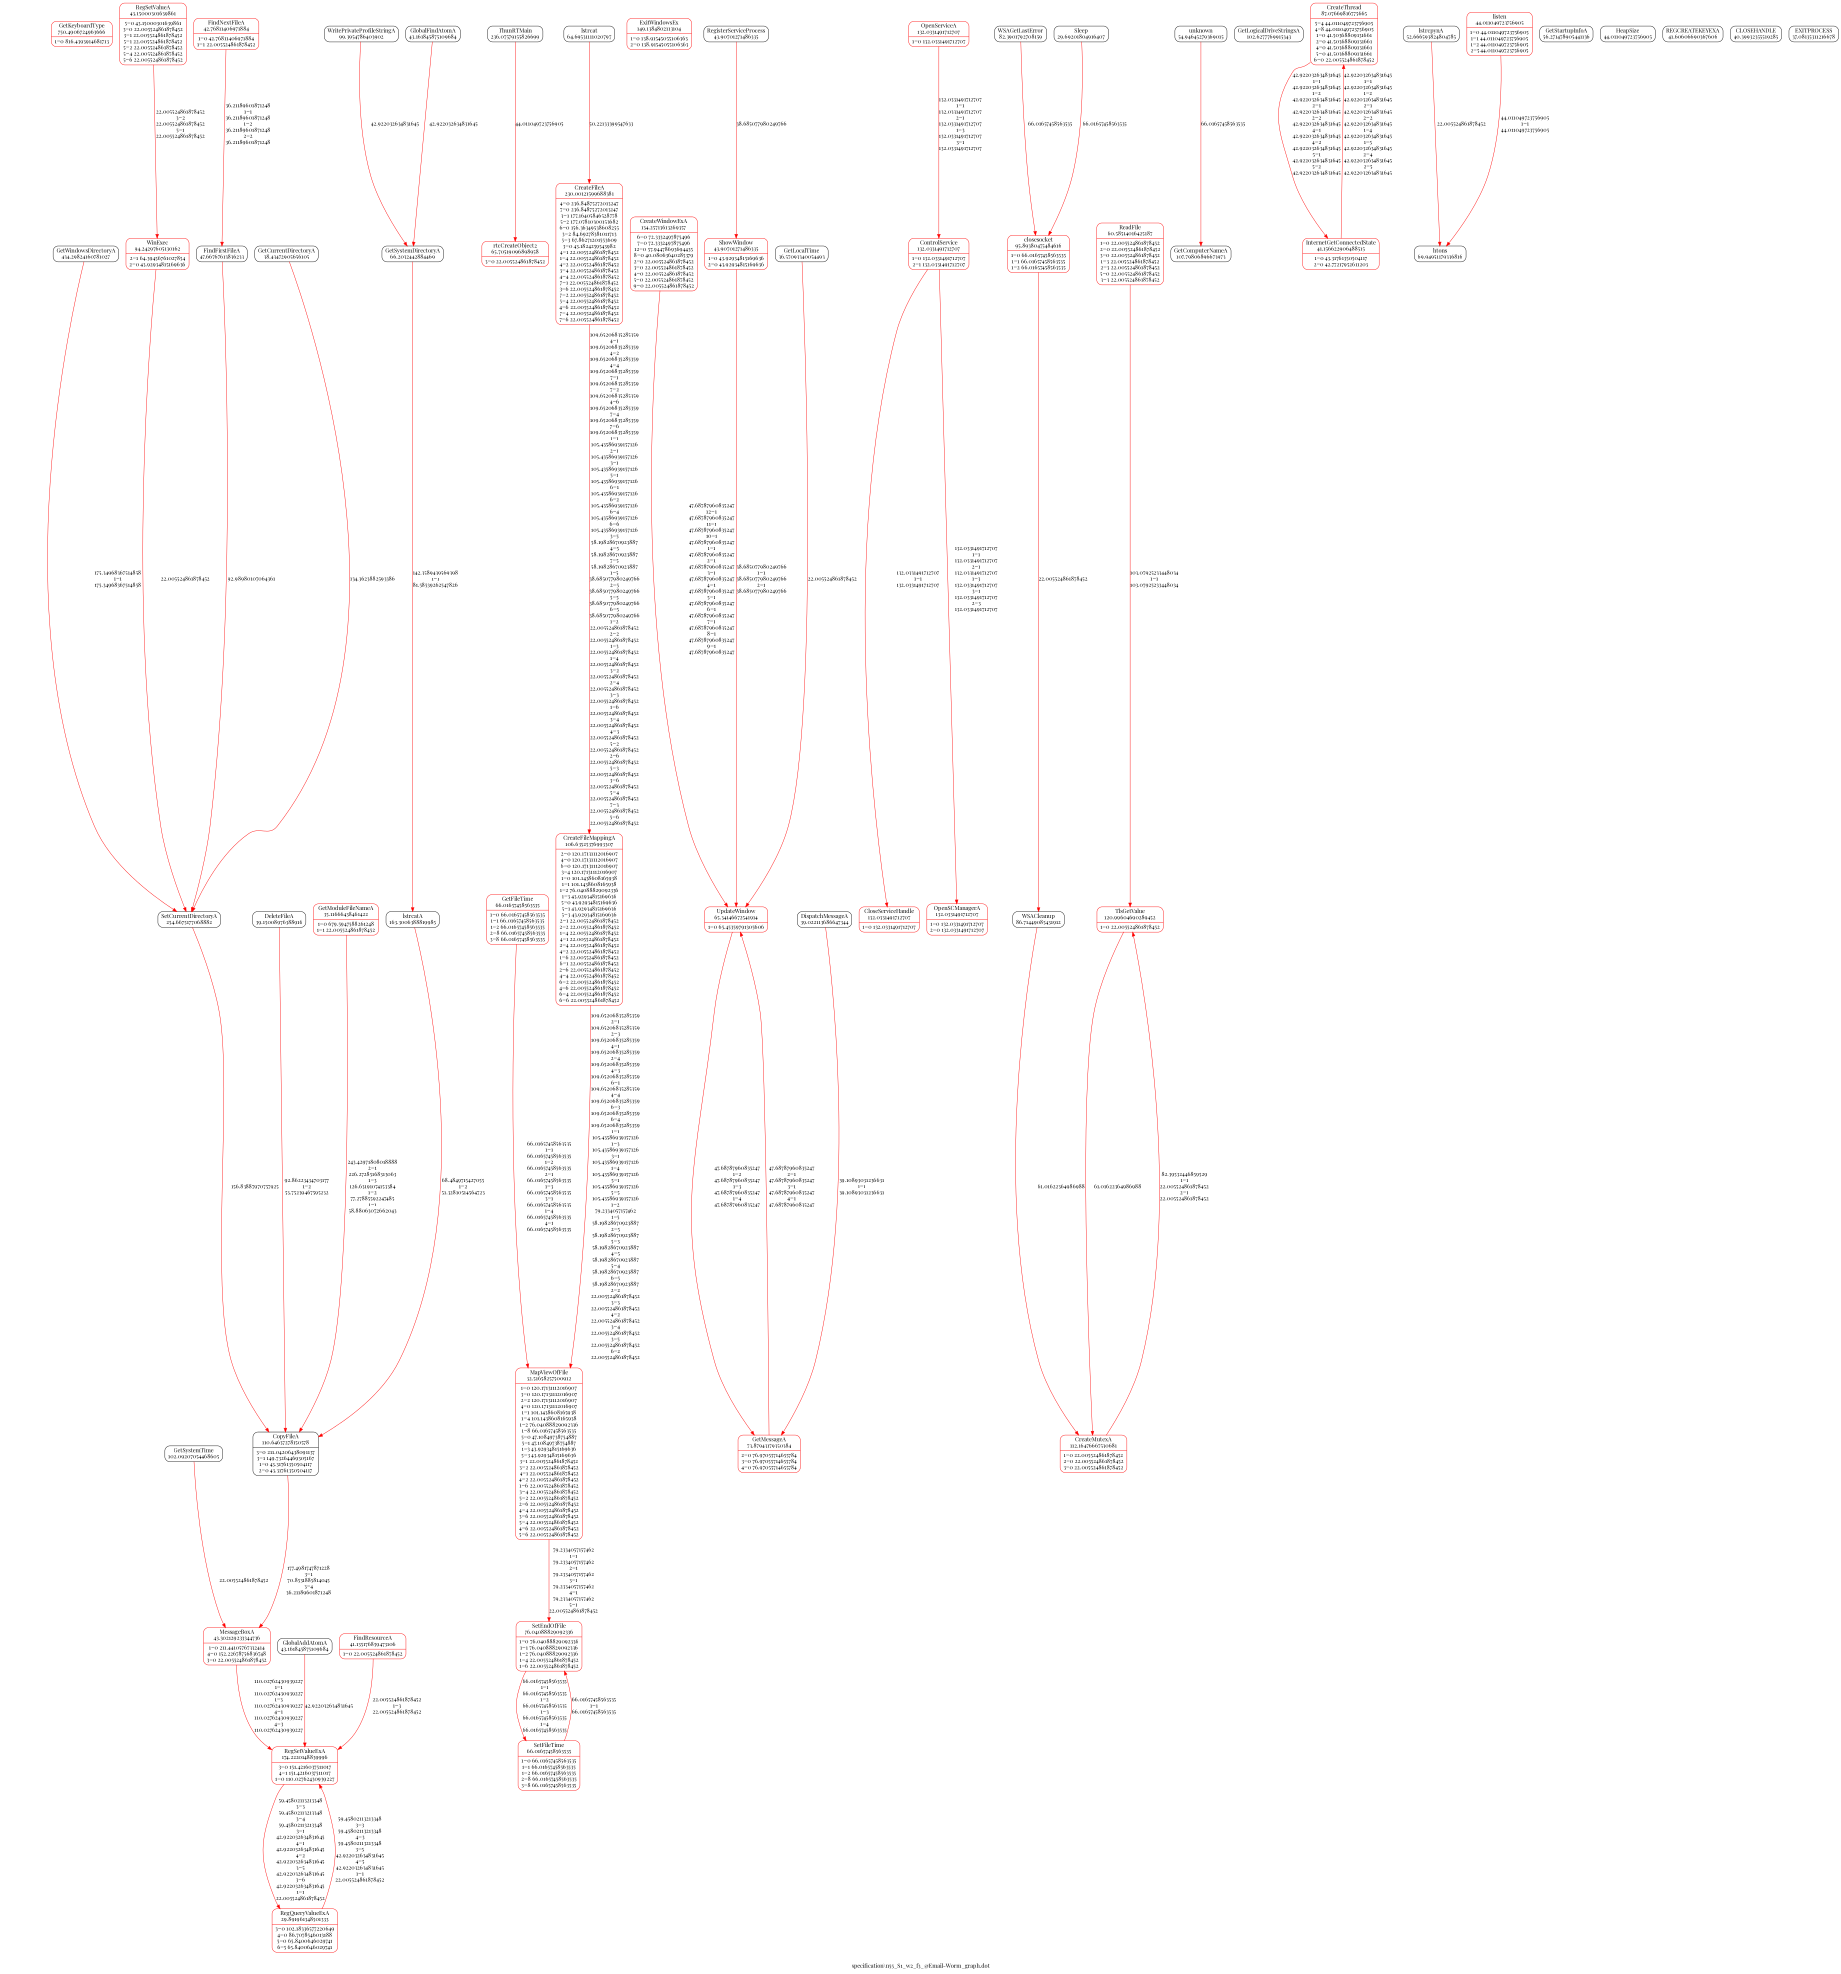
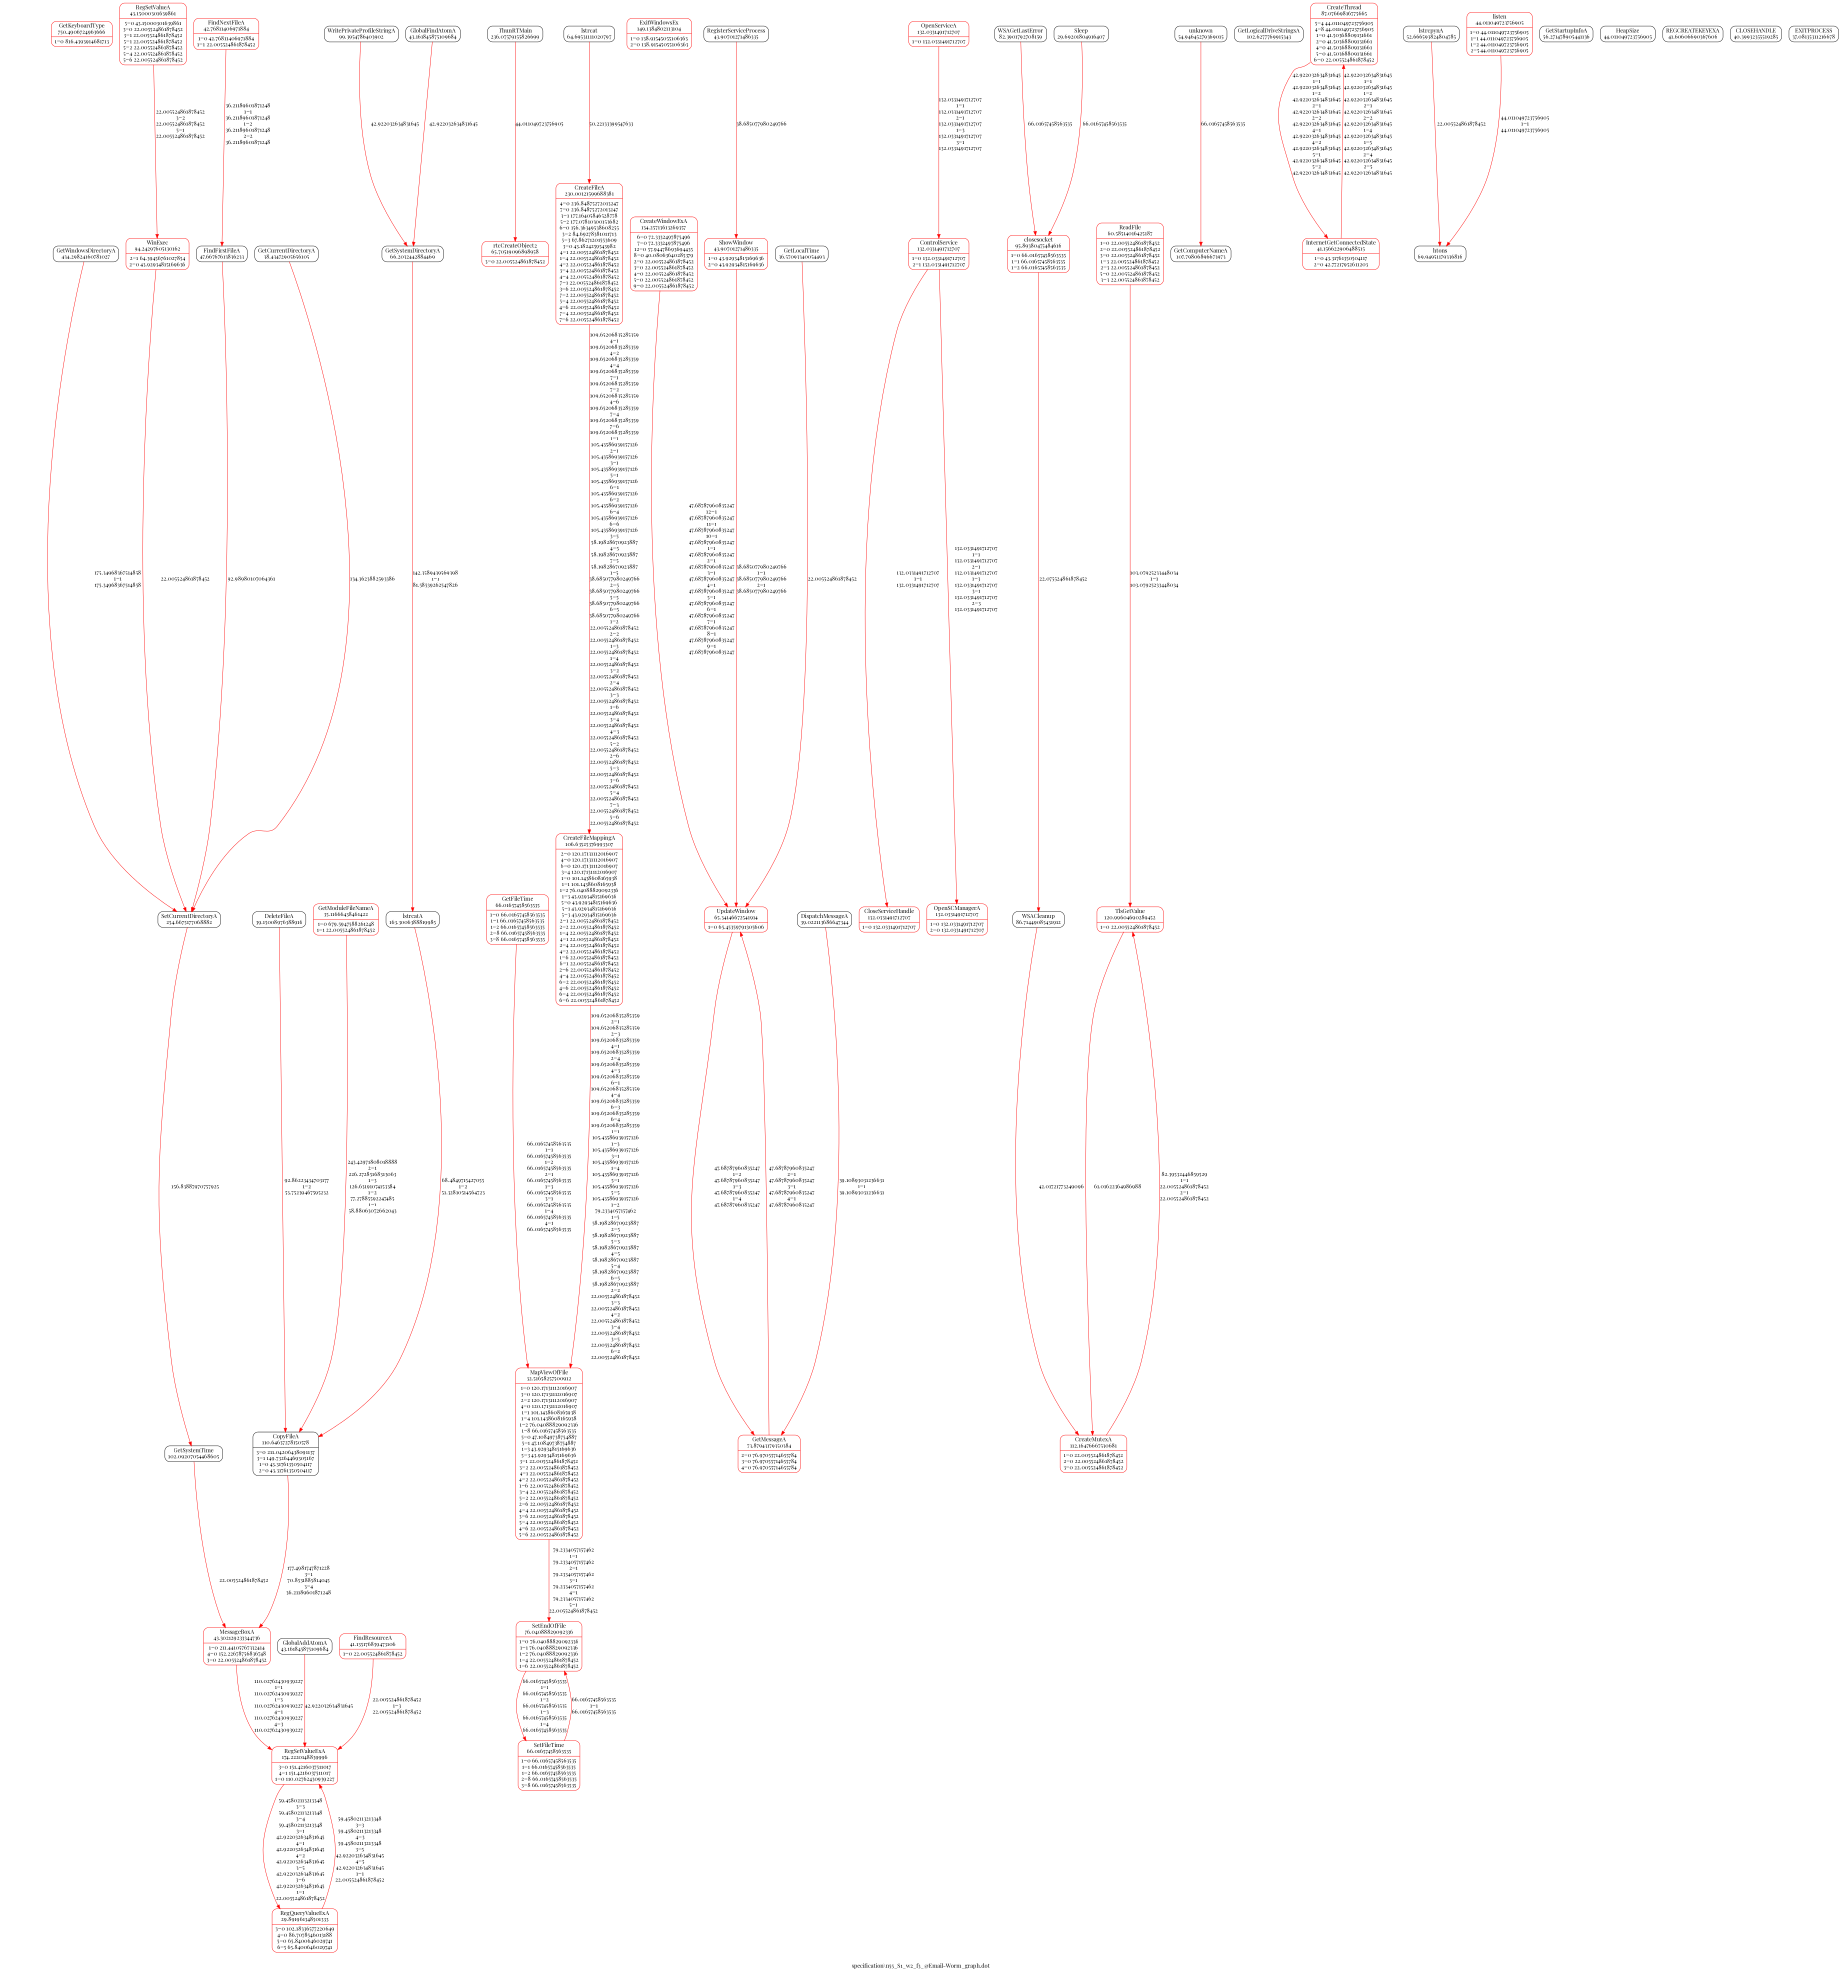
(1063, 579) -> (1063, 579)
(222, 1181) -> (159, 1185)
(1061, 1187) -> (1061, 1187)
